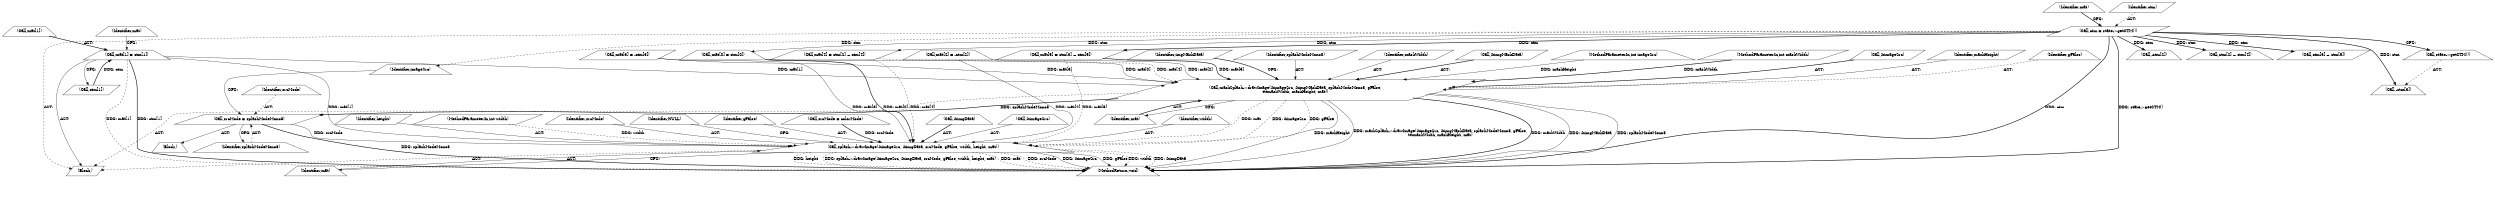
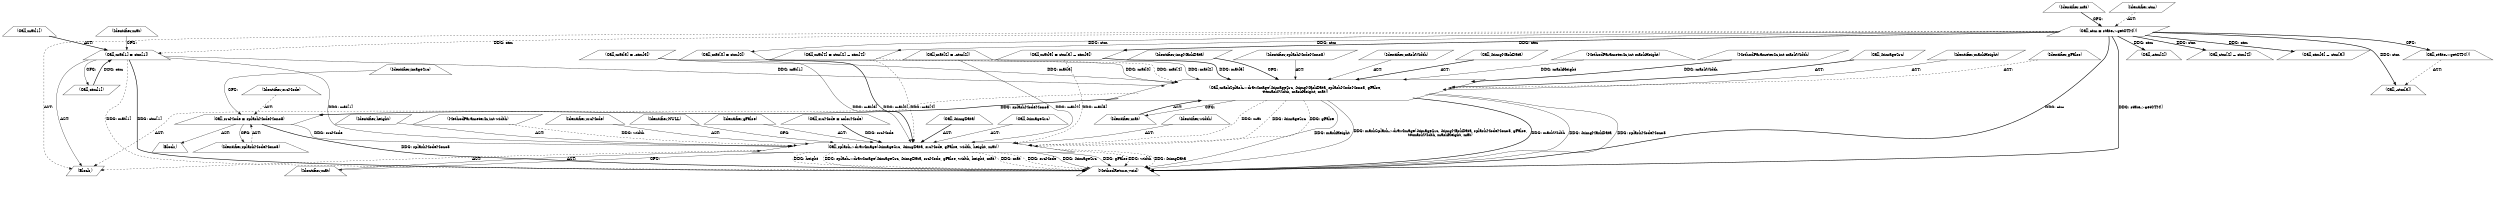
(1249, 35) -> (1111, 35)
(1623, 55) -> (1623, 55)
